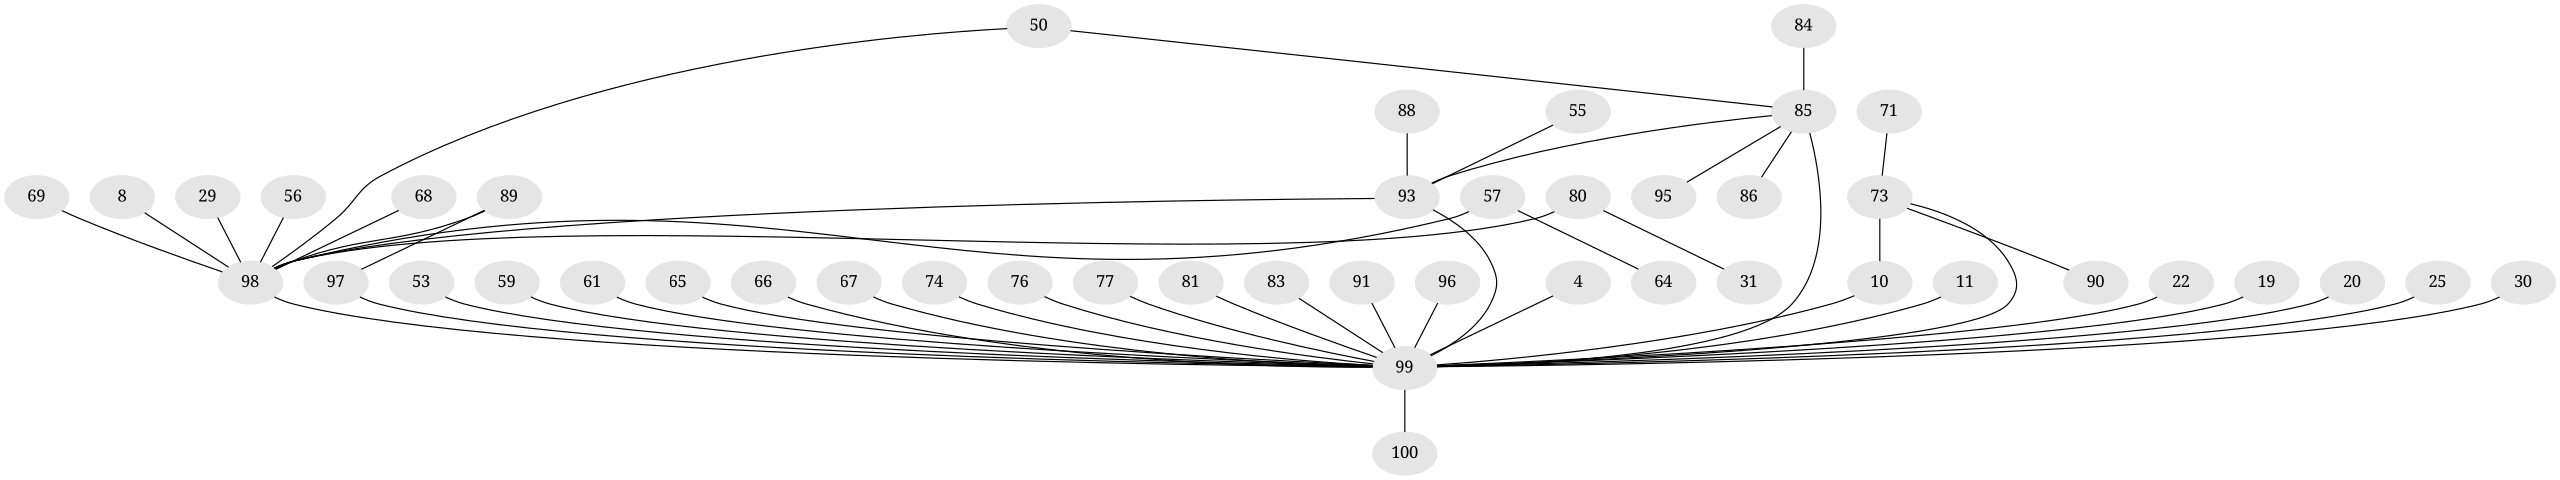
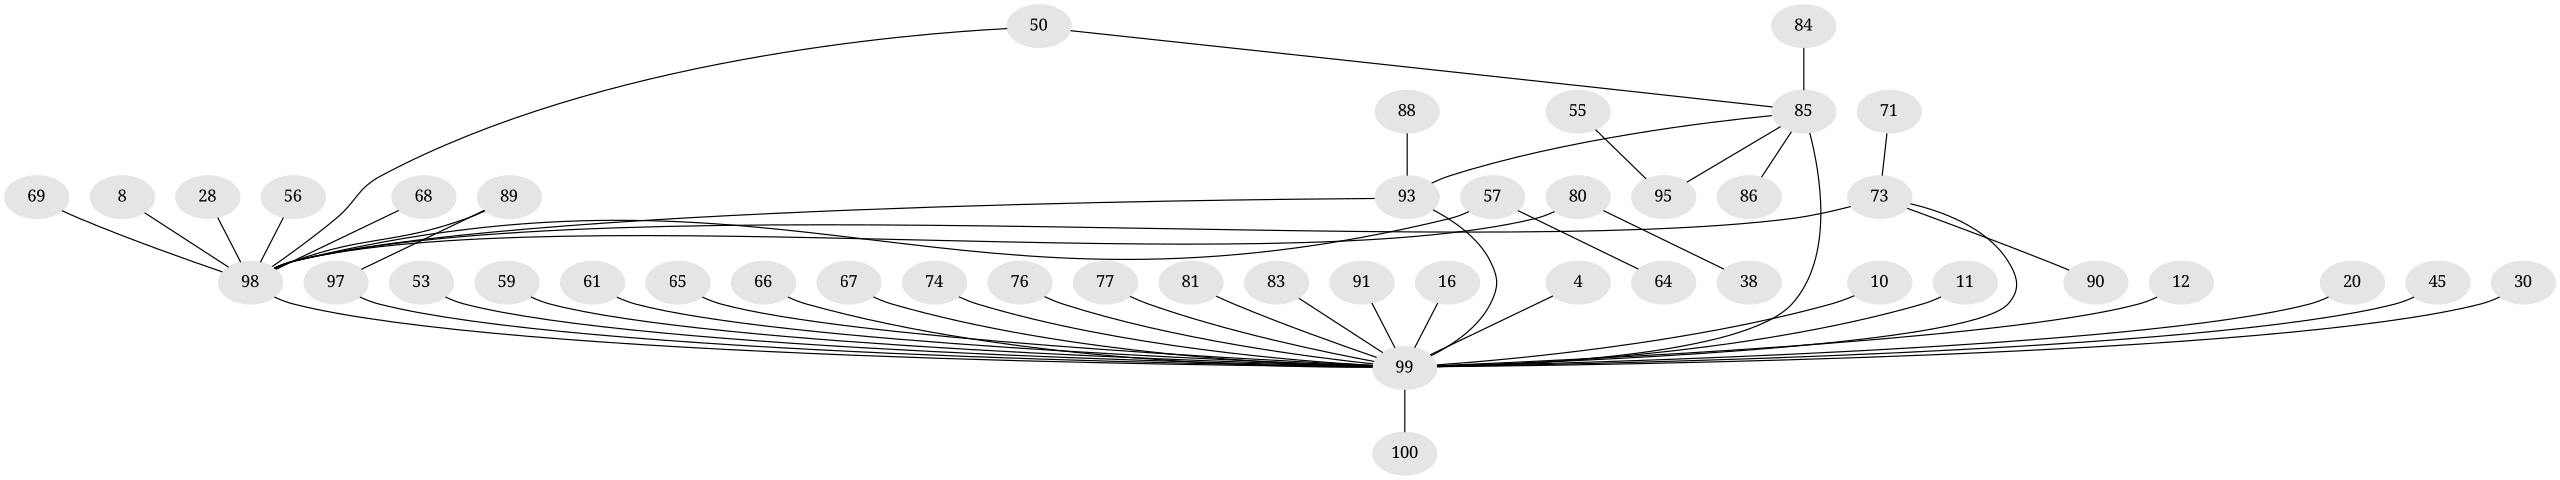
(1493, 154) -> (1621, 154)
(208, 197) -> (208, 197)
(1880, 240) -> (1062, 227)
(1448, 283) -> (1448, 283)
(1749, 283) -> (1749, 283)
(2181, 283) -> (2181, 283)
(2267, 283) -> none
(2438, 283) -> (2438, 283)
